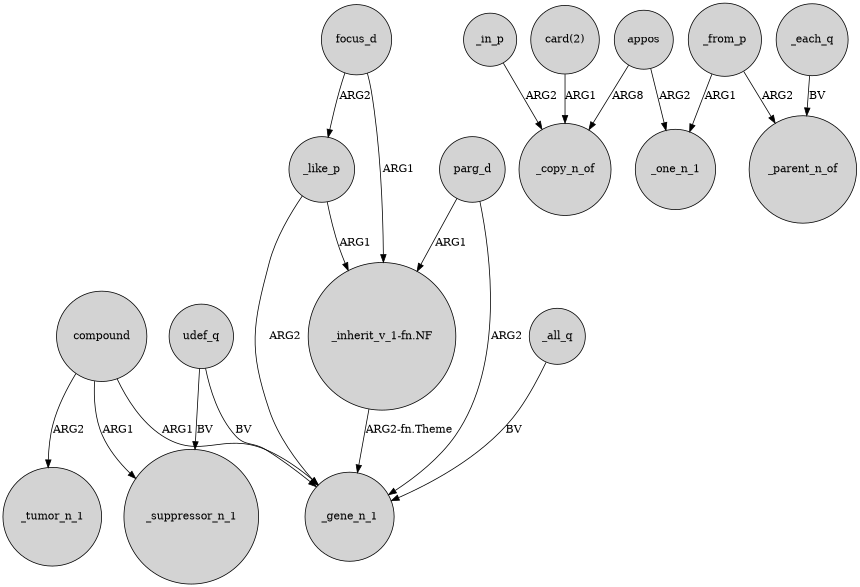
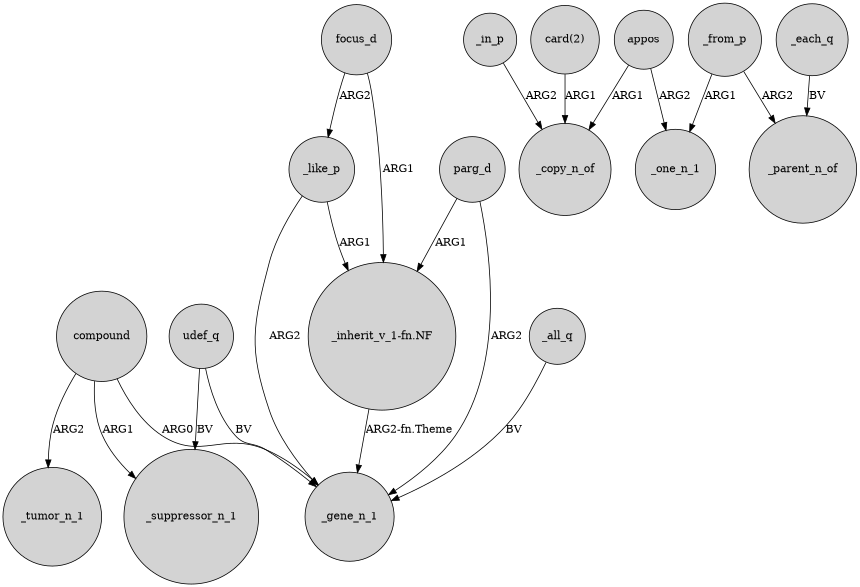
(628, 96) -> (628, 96)
(178, 430) -> (178, 430)
